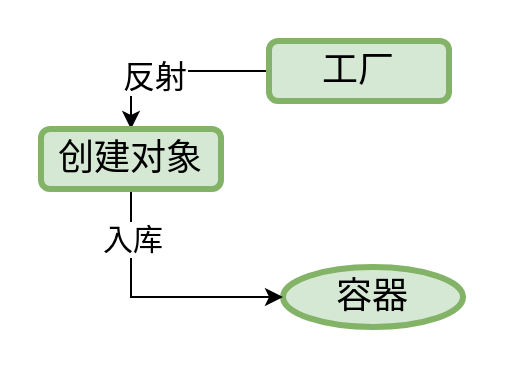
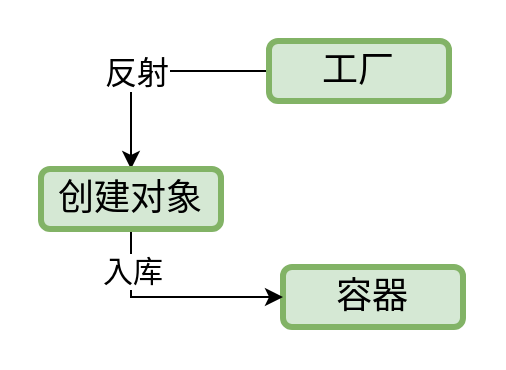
(131, 159) -> (131, 199)
(373, 297) -> (373, 297)
